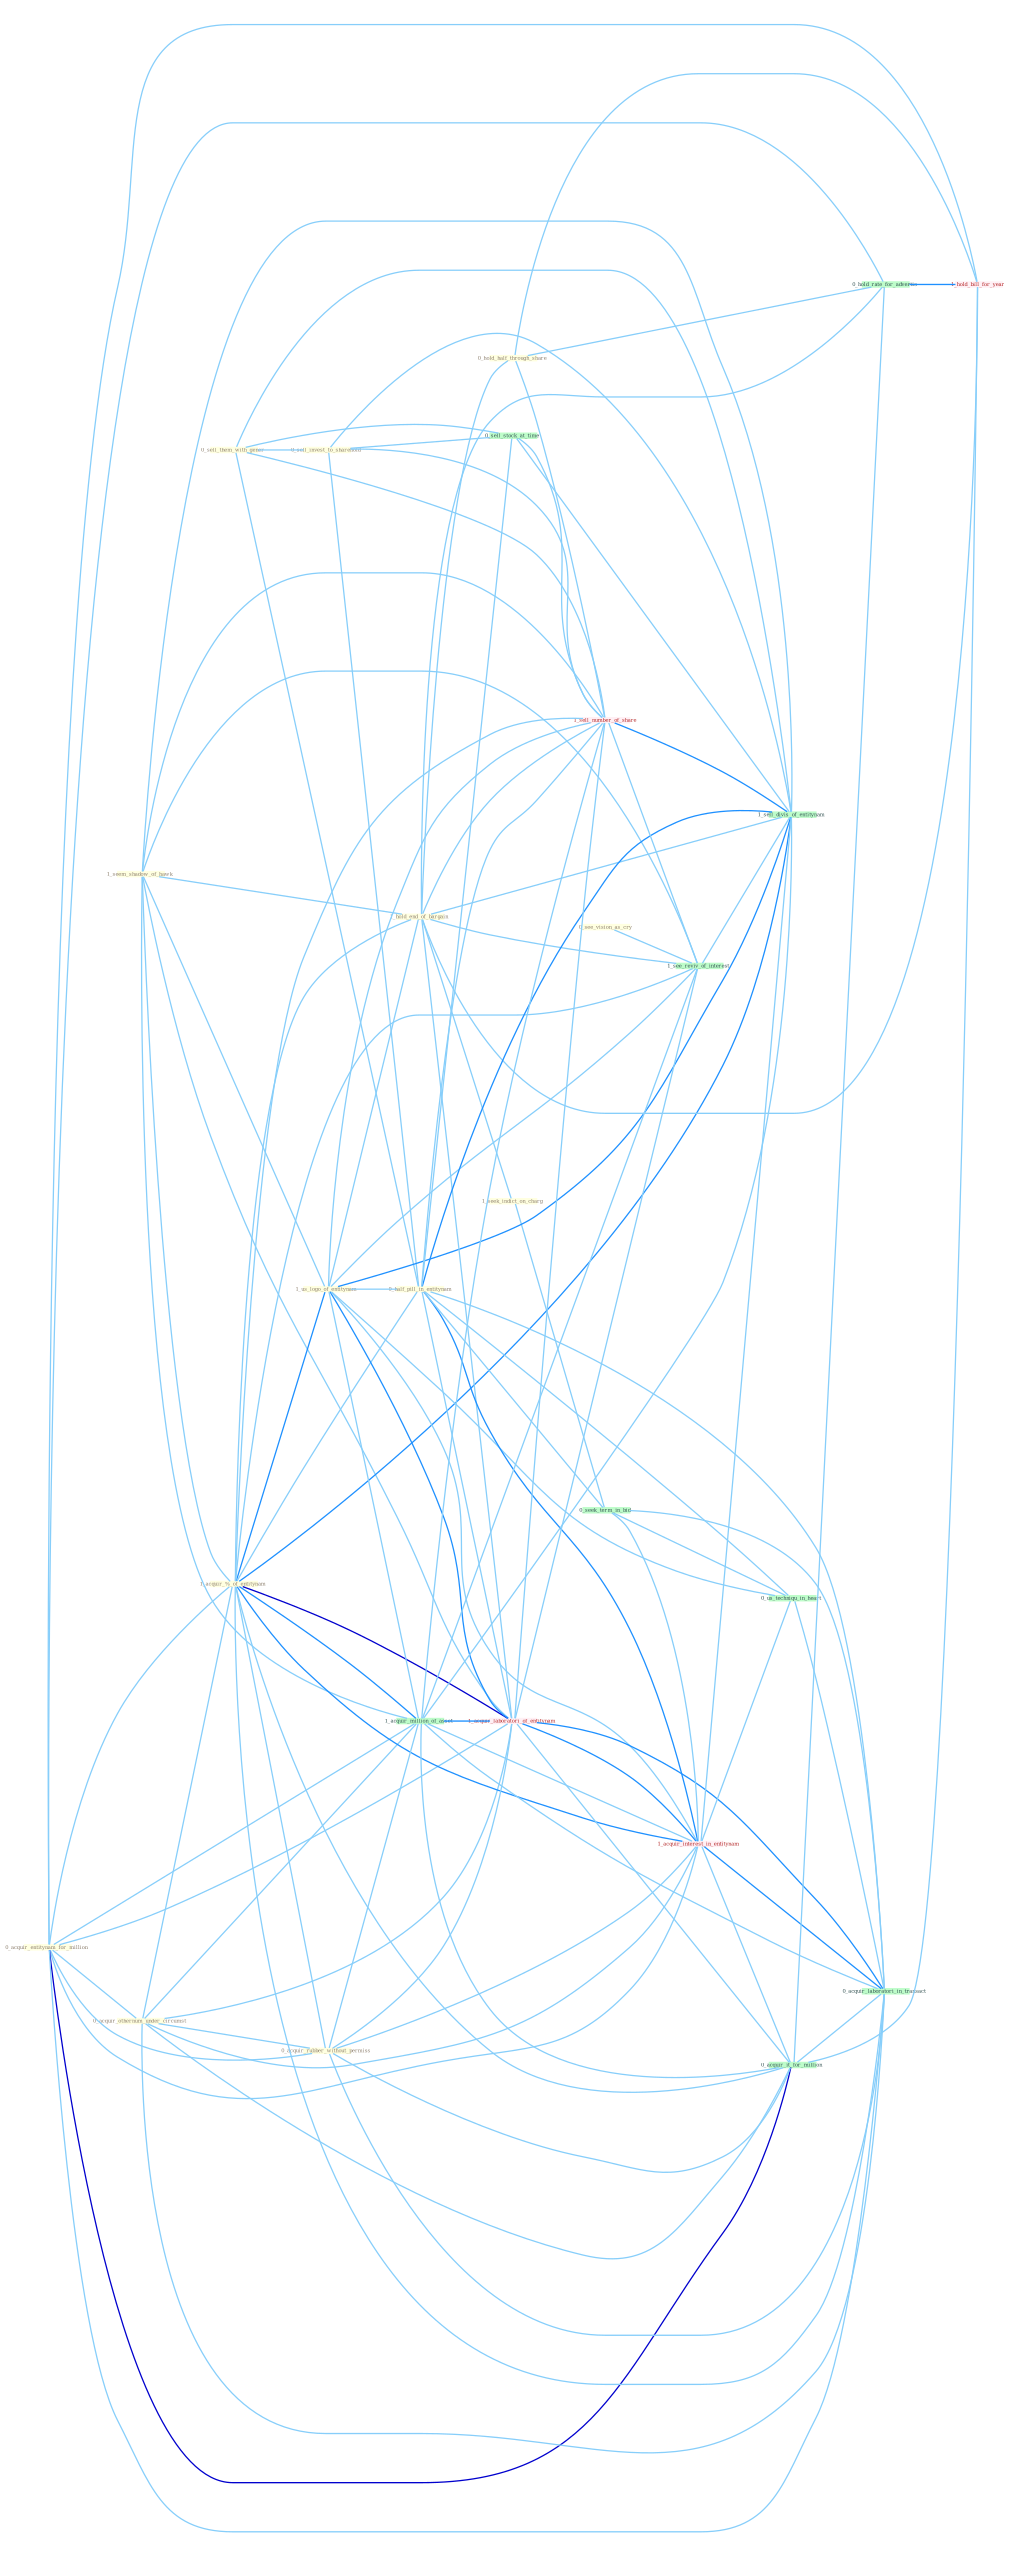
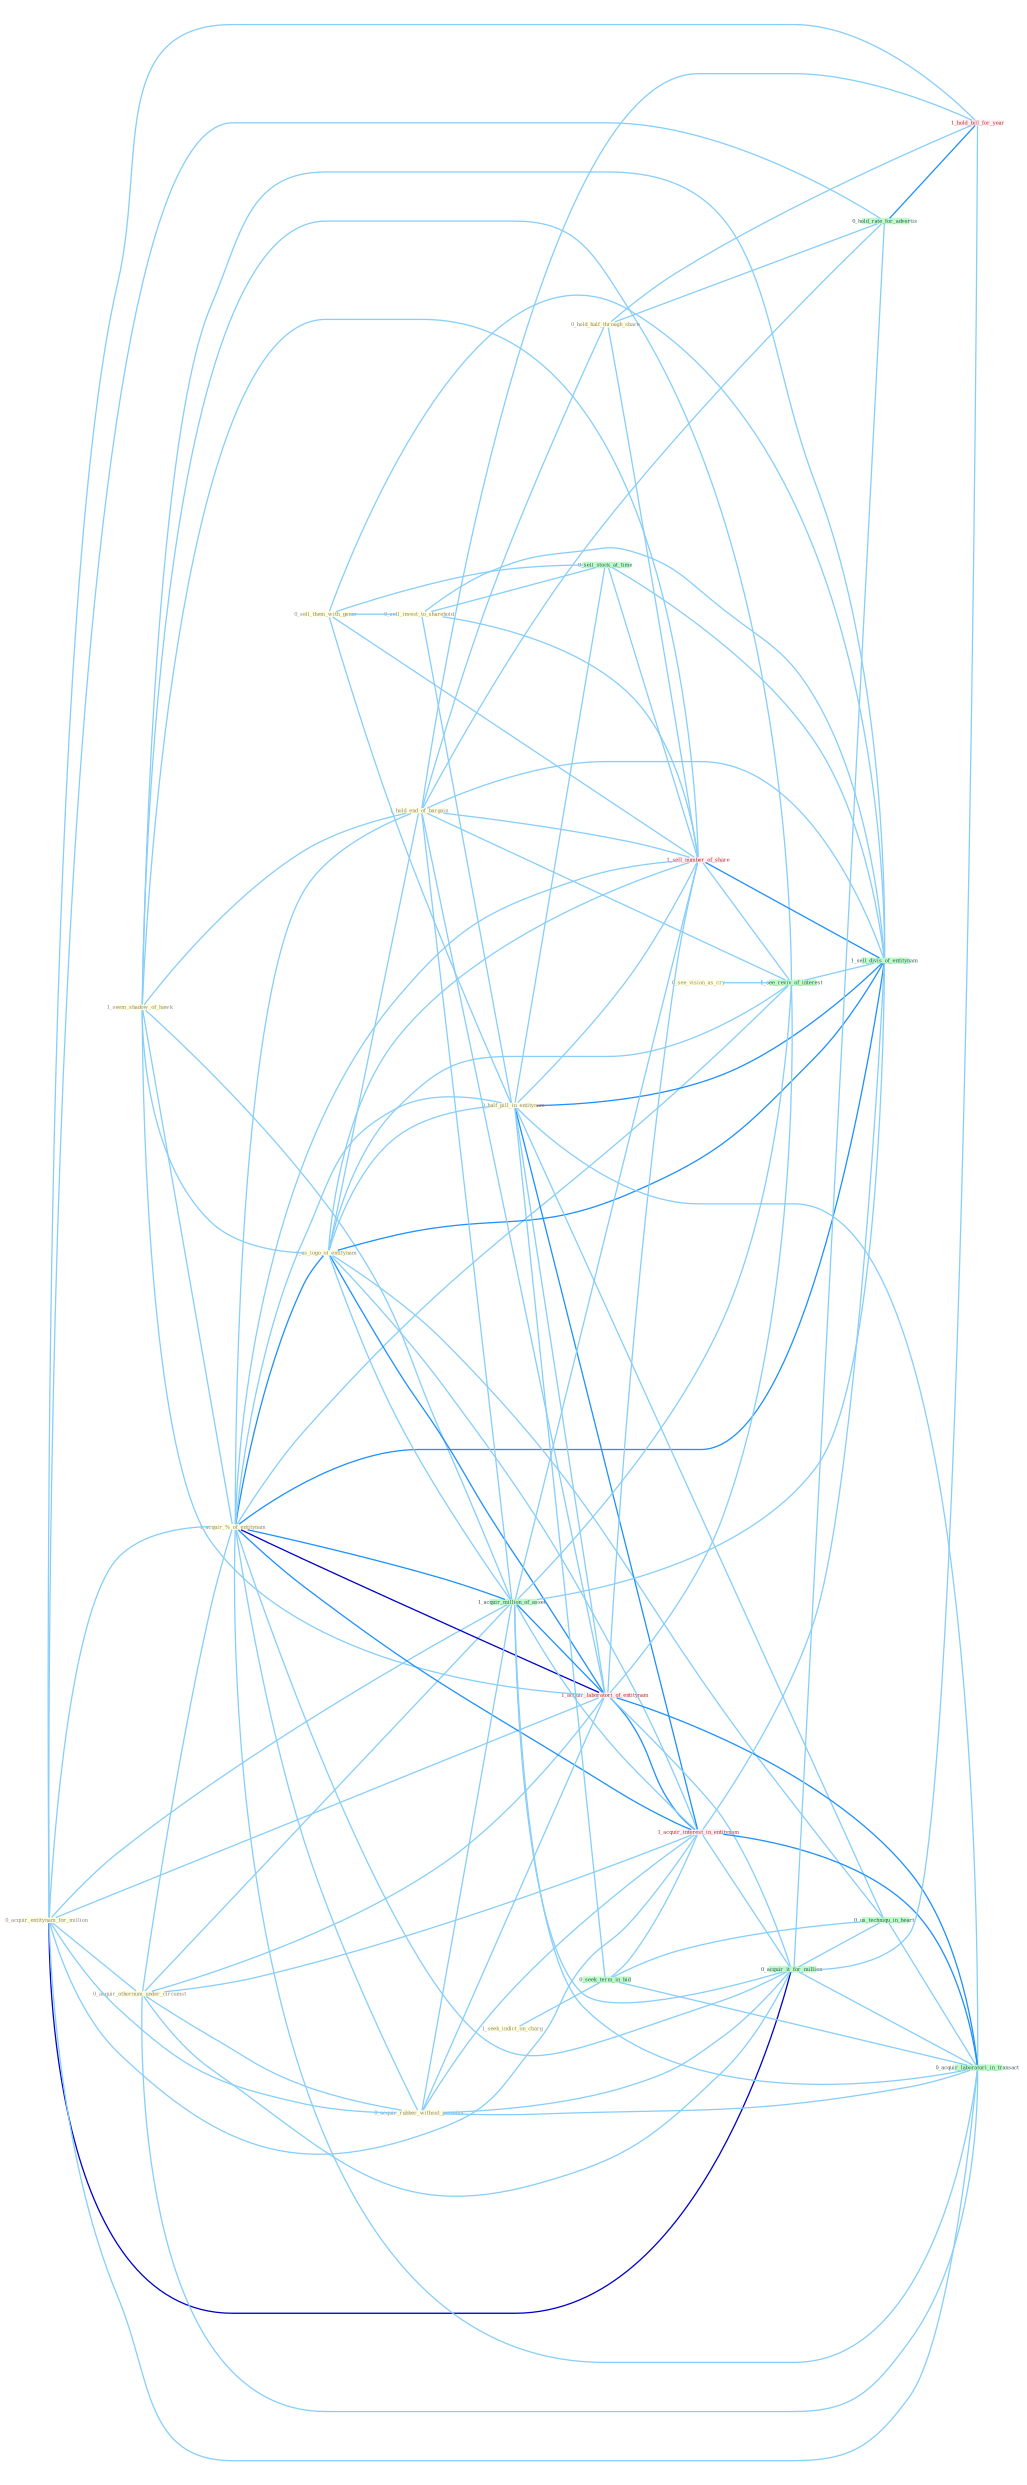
(467, 1059) -> (467, 1207)
(746, 1721) -> (839, 1945)
